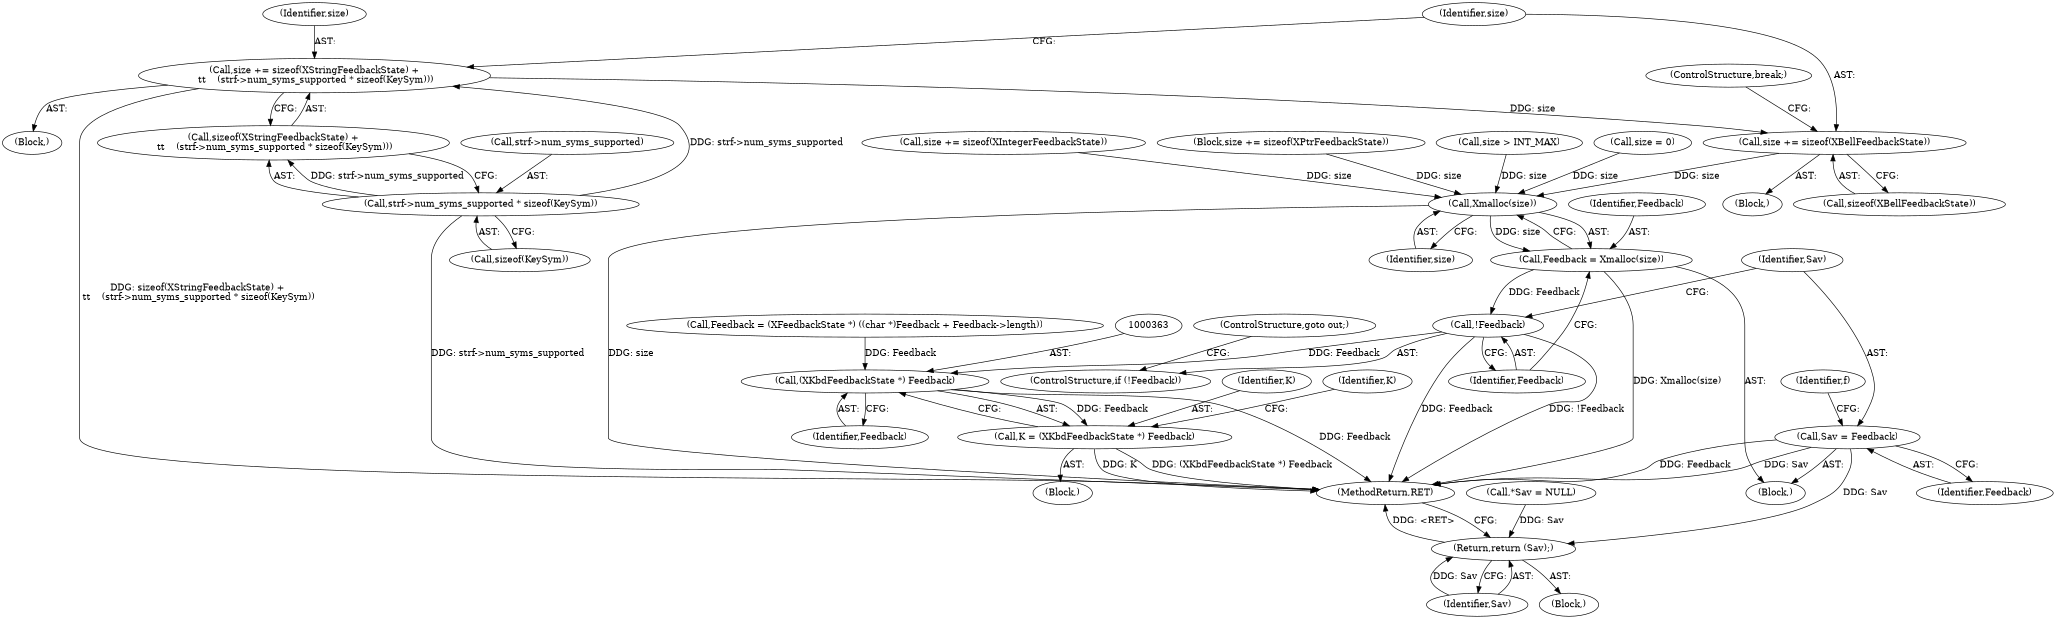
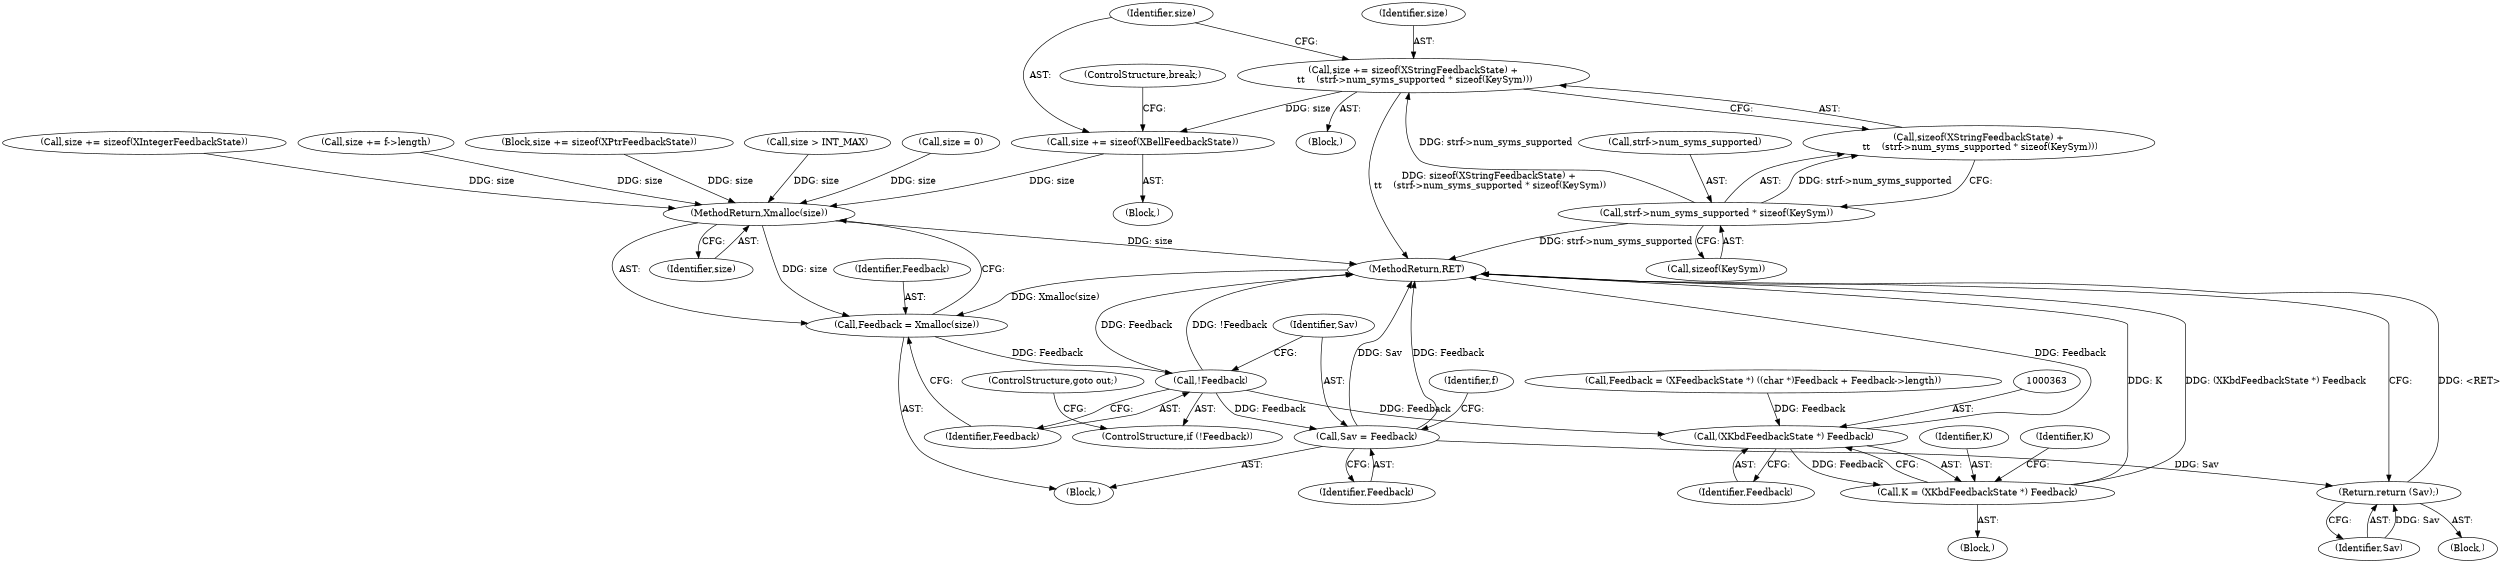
none -> (376, 143)
(1493, 204) -> (759, 214)
(1899, 204) -> none
none -> (1258, 419)
(1622, 444) -> (1152, 275)
(1531, 493) -> none
